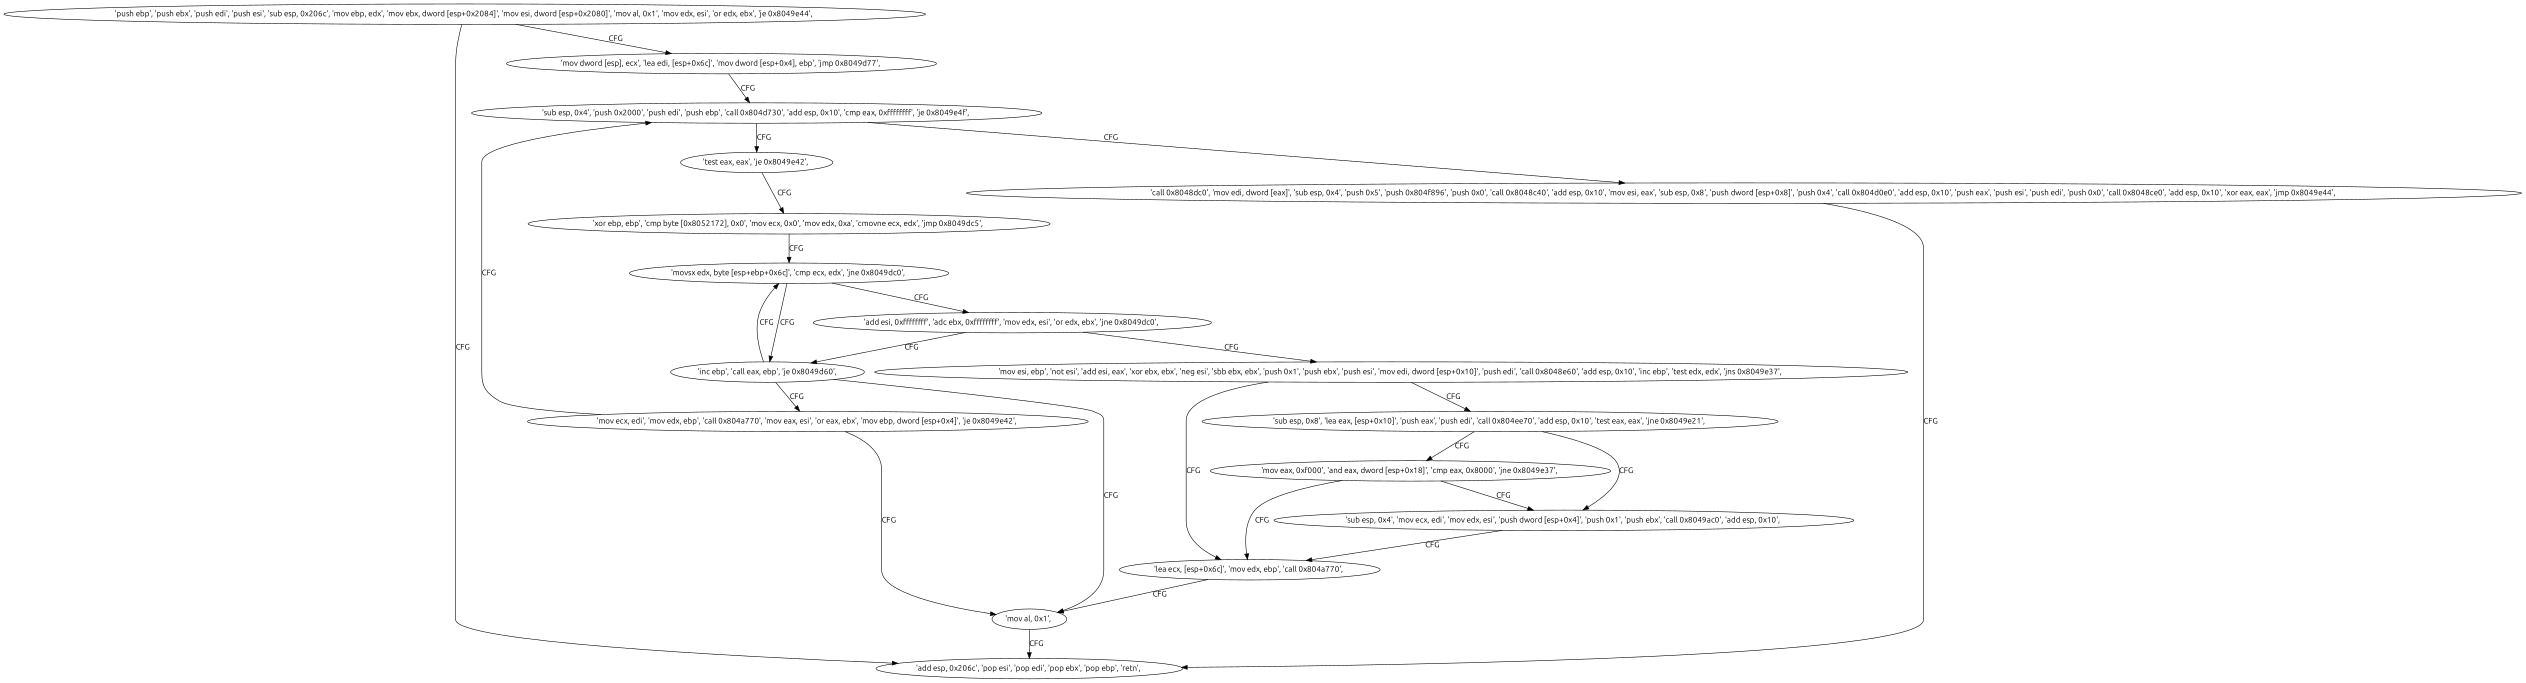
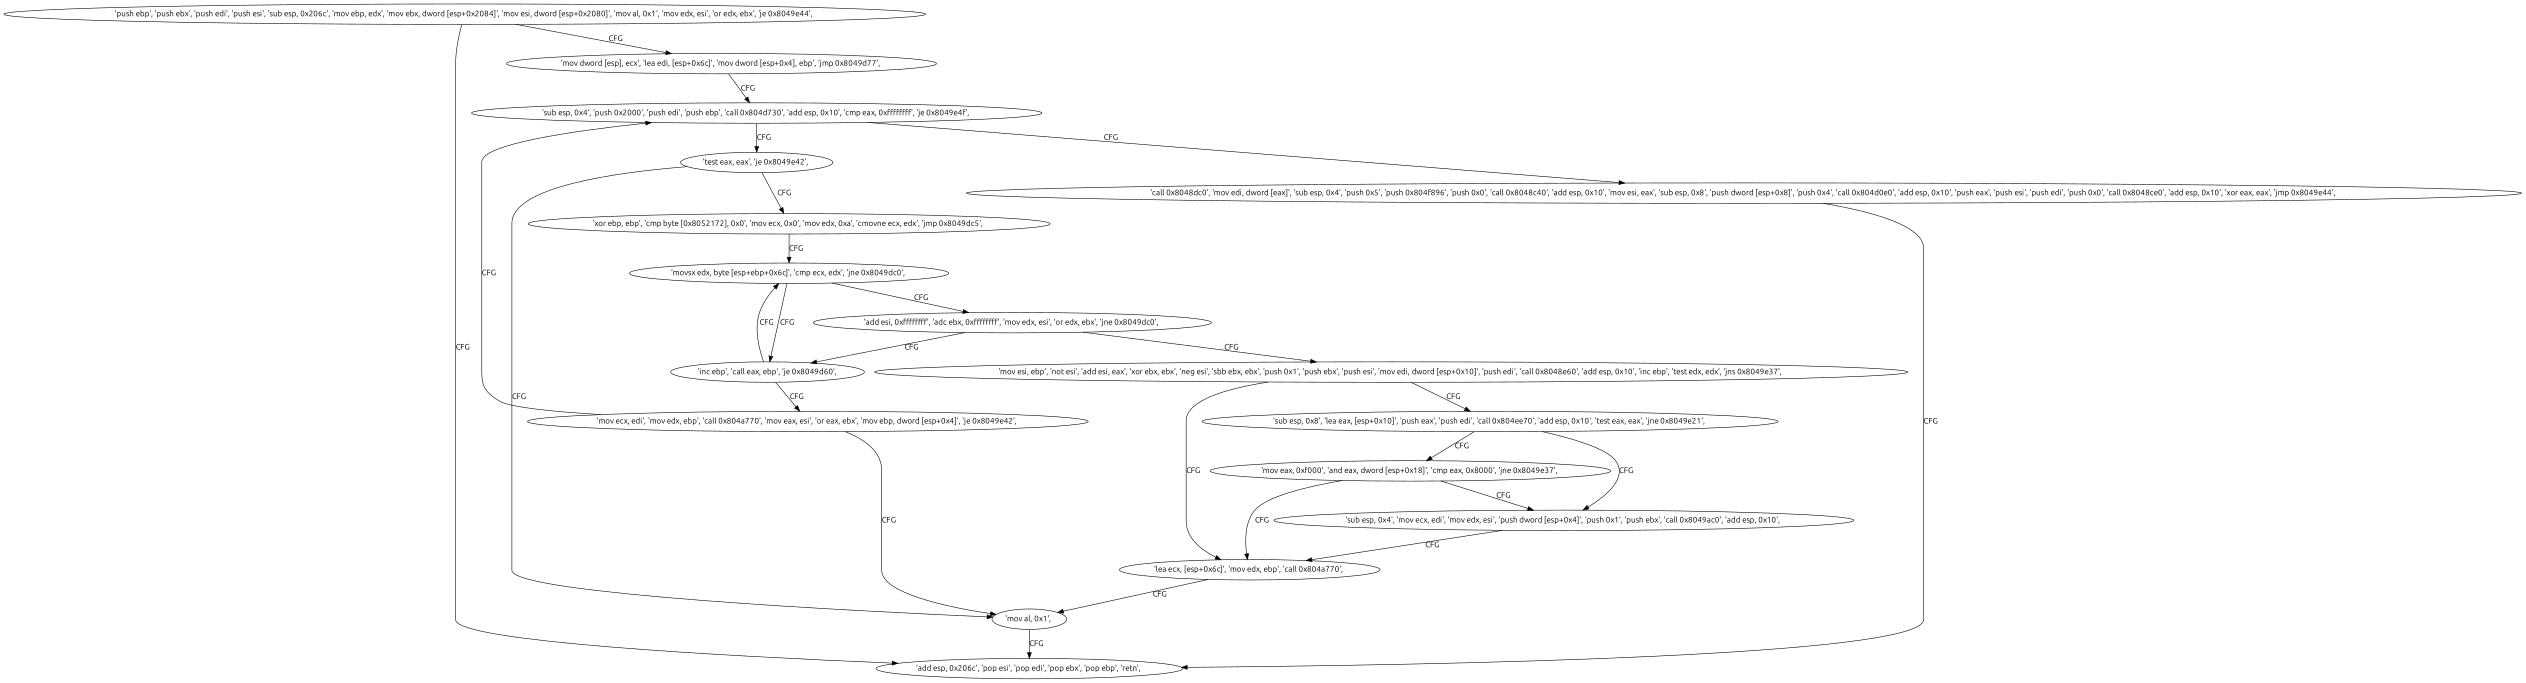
(1076, 408) -> (512, 540)
